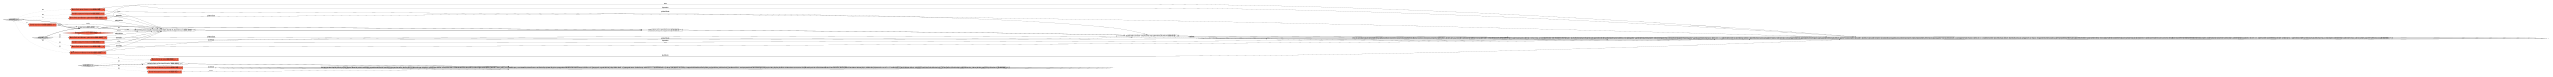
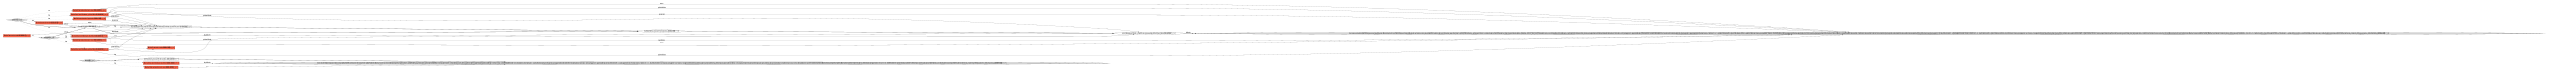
(88, 33) -> (17, 36)
(64, 36) -> (36, 37)
(88, 42) -> none
